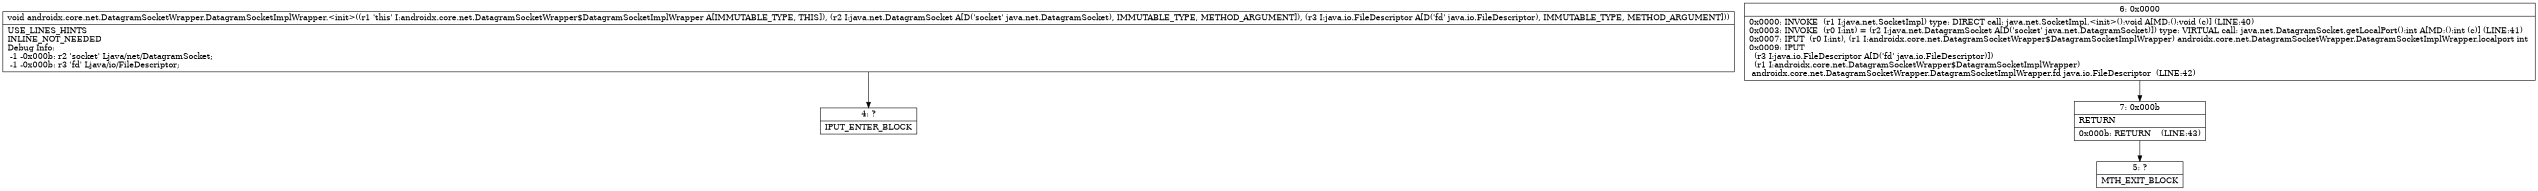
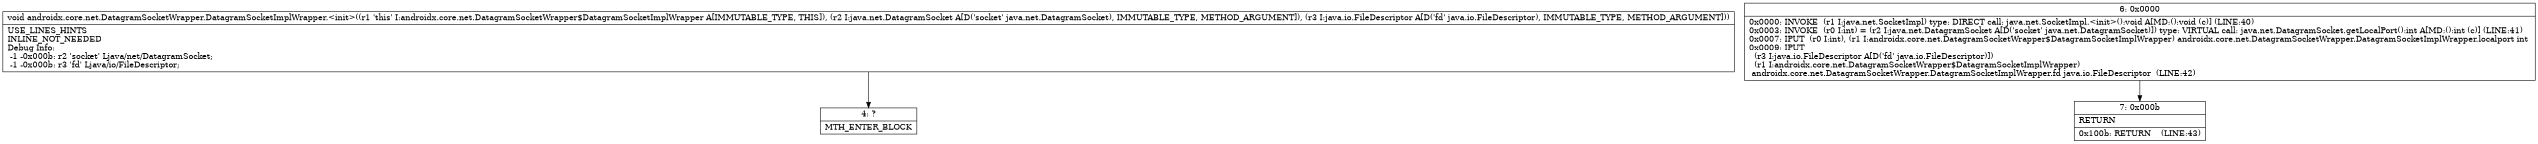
(869, 127) -> (869, 127)
(2140, 134) -> (2140, 134)
(2140, 175) -> none
